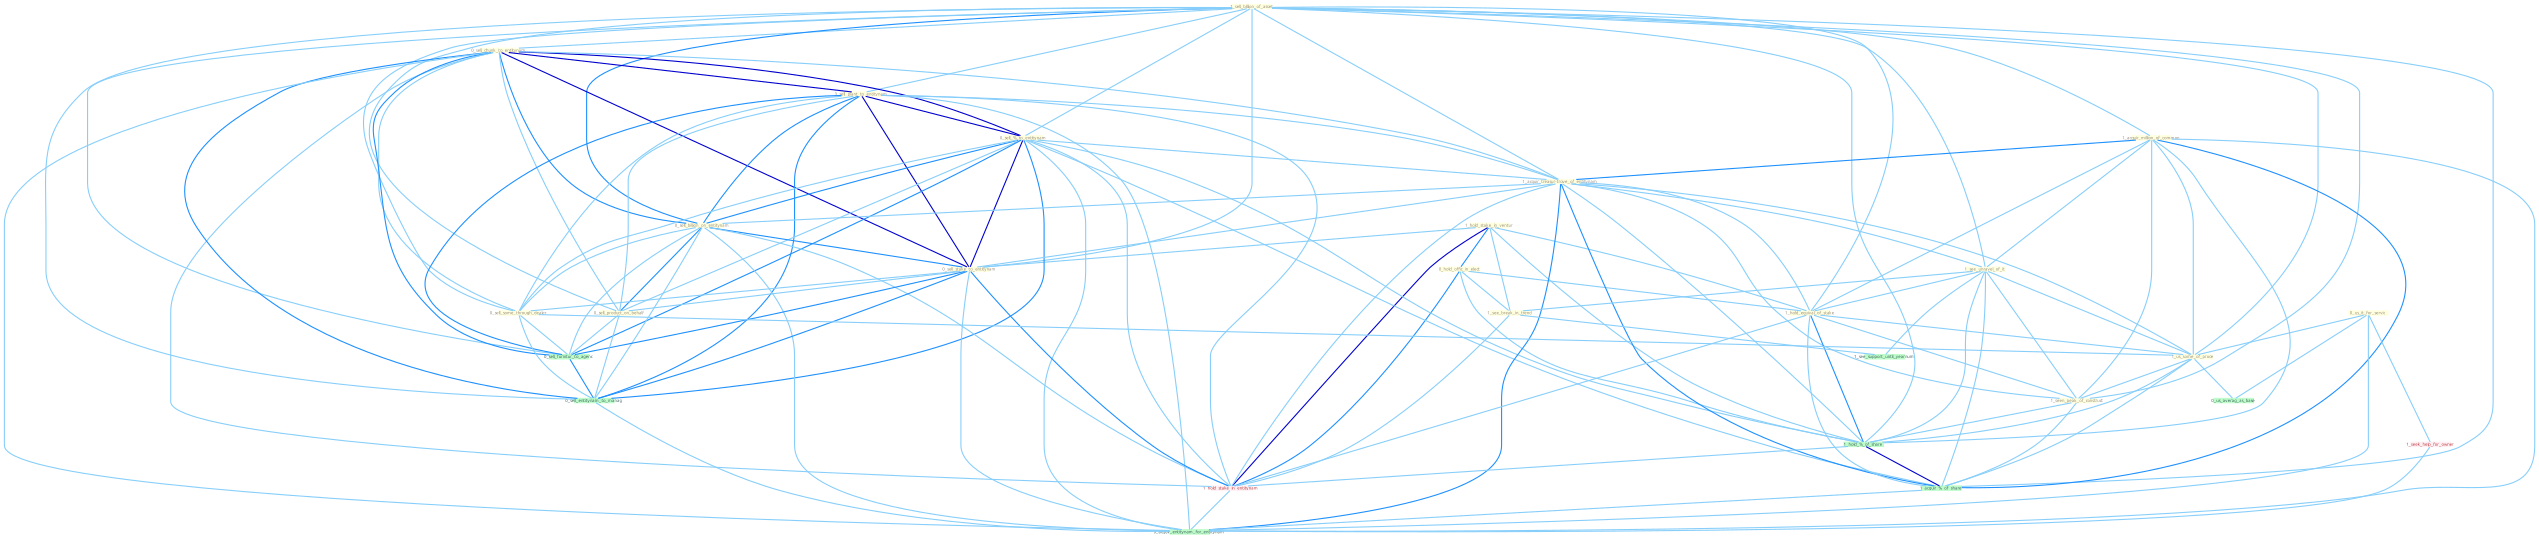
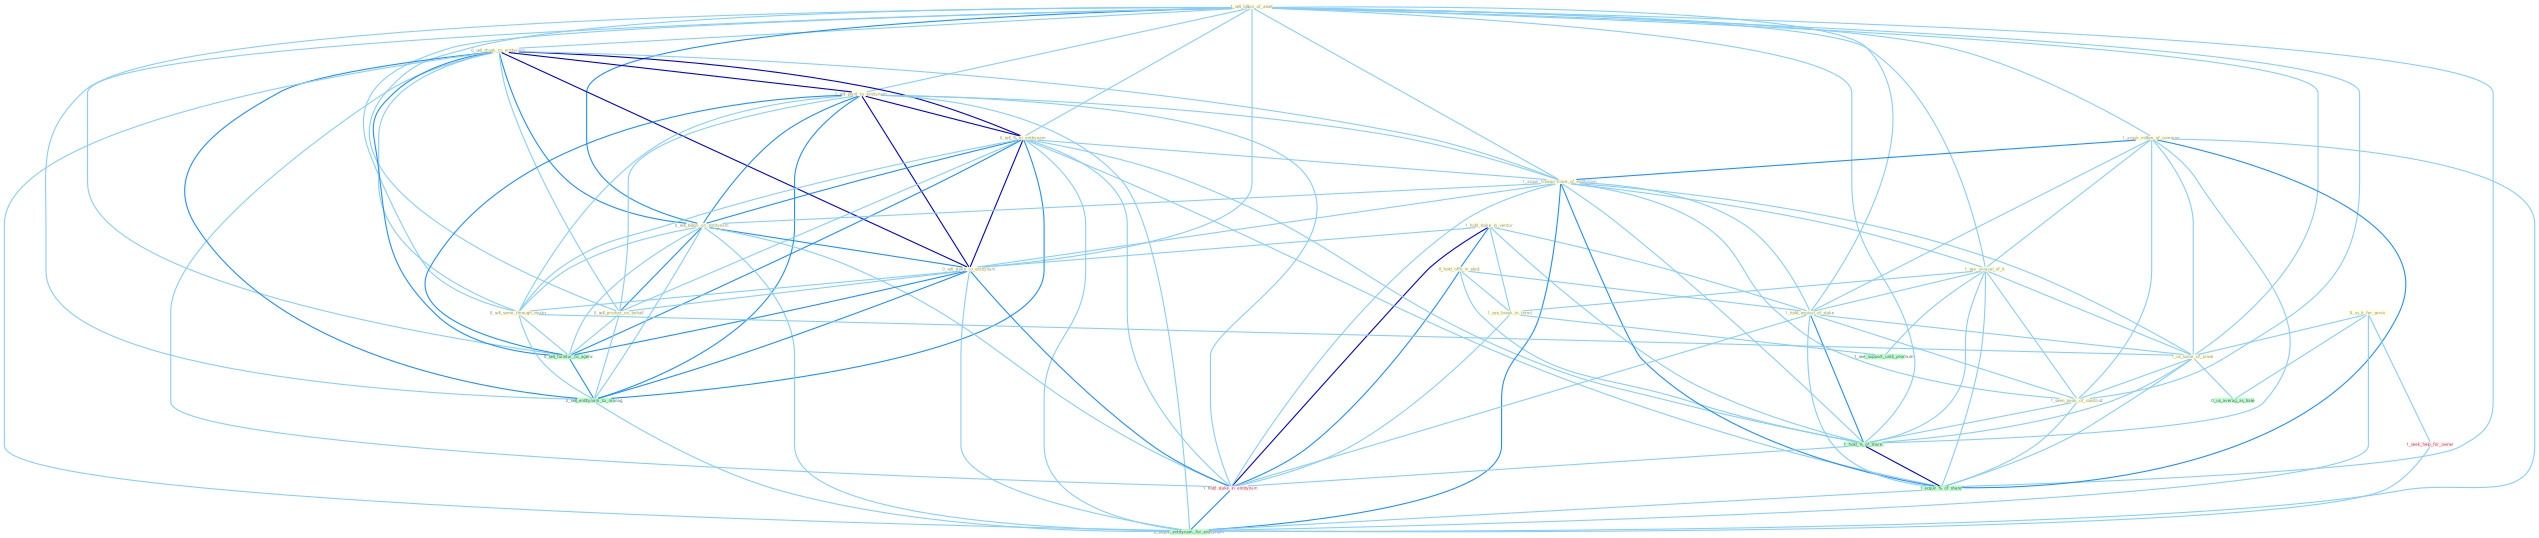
(594, 401) -> (594, 401)
(1210, 510) -> (1210, 510)
